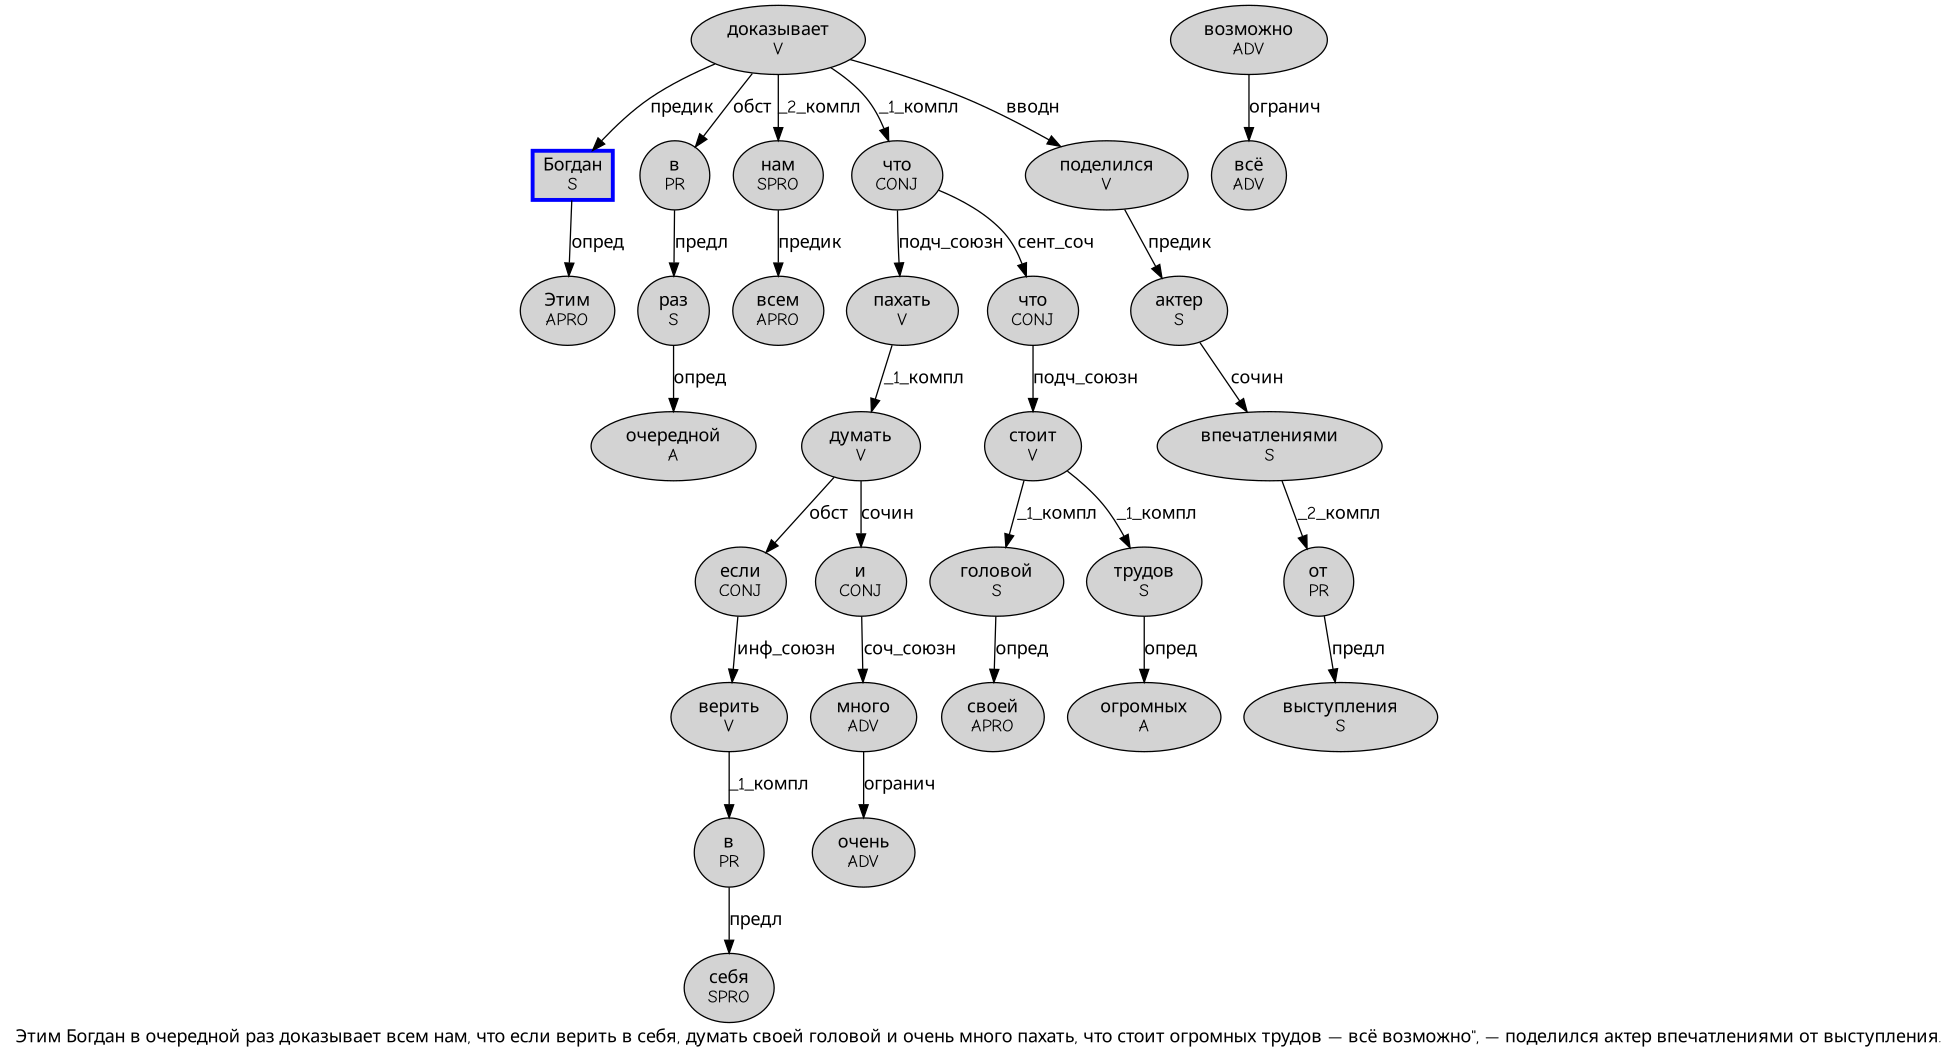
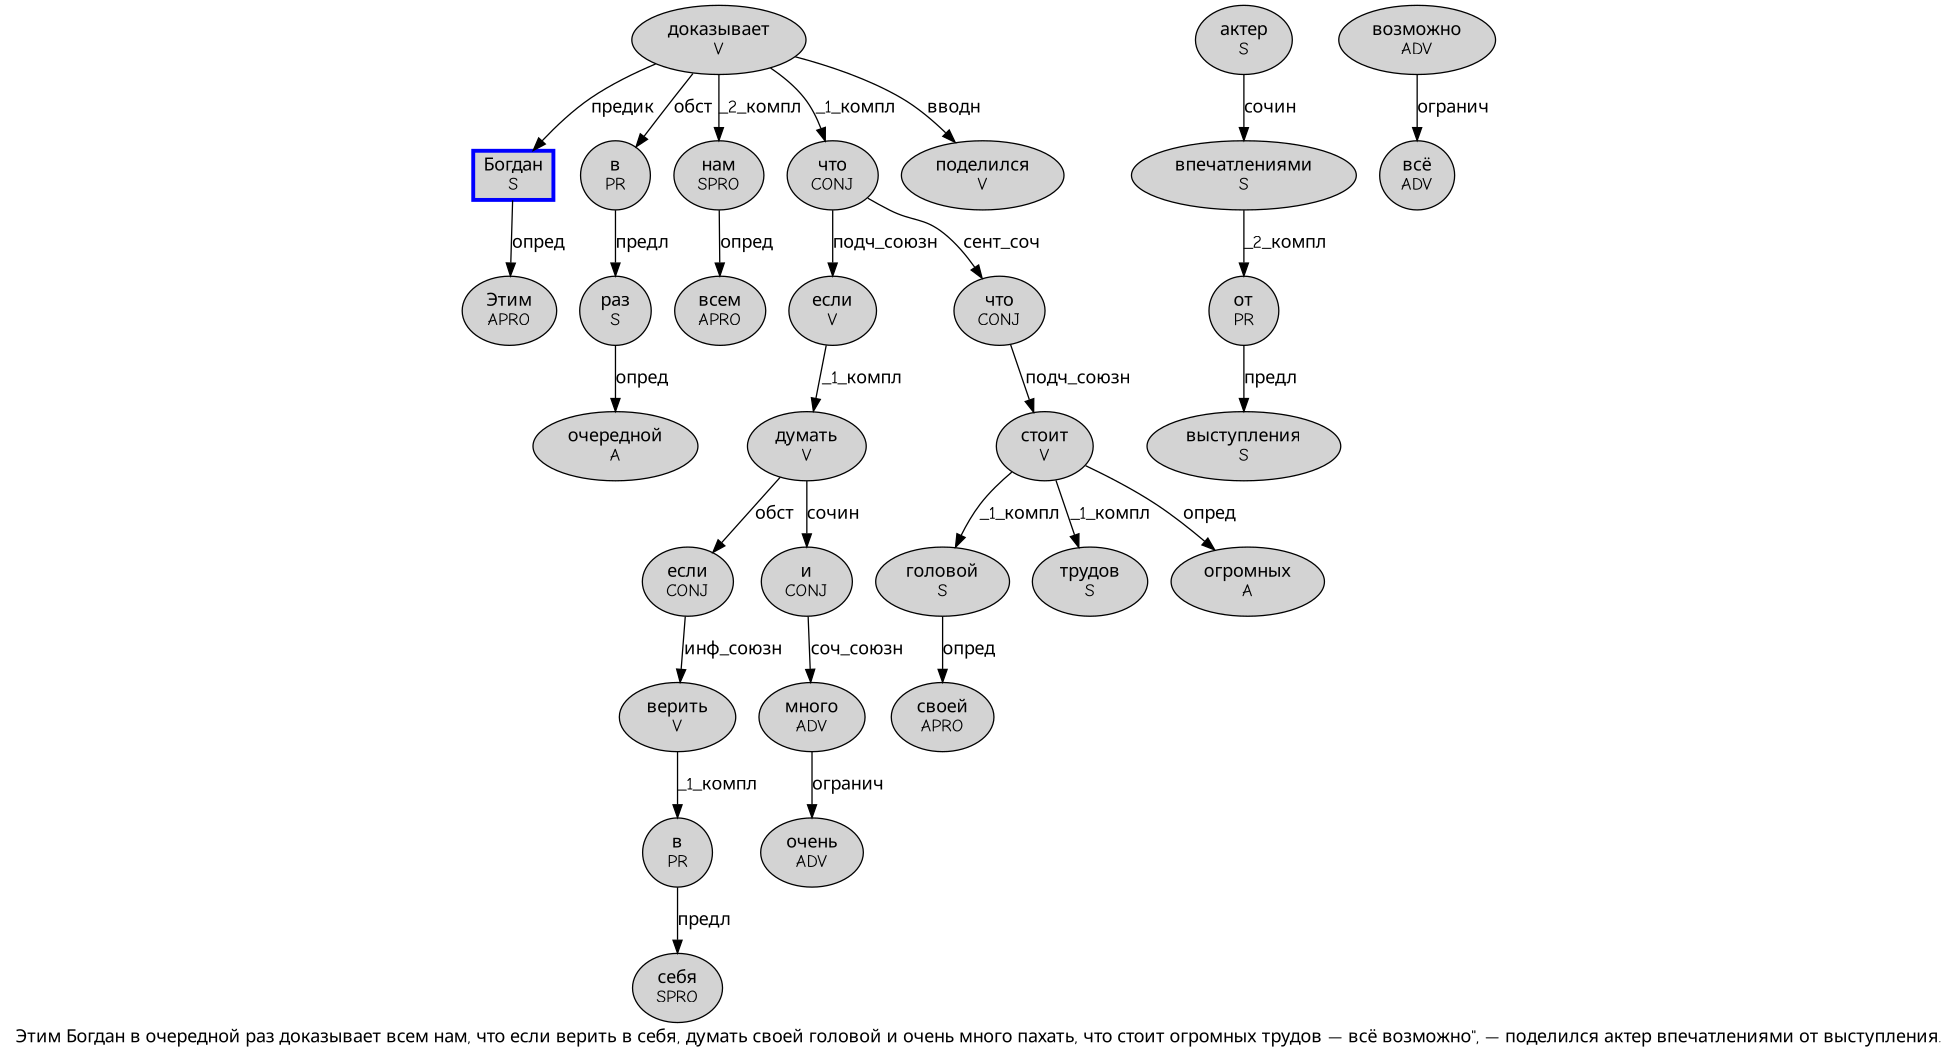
(1140, 238) -> none
(810, 243) -> (747, 243)
(902, 311) -> (833, 311)
(1144, 643) -> (1148, 499)
